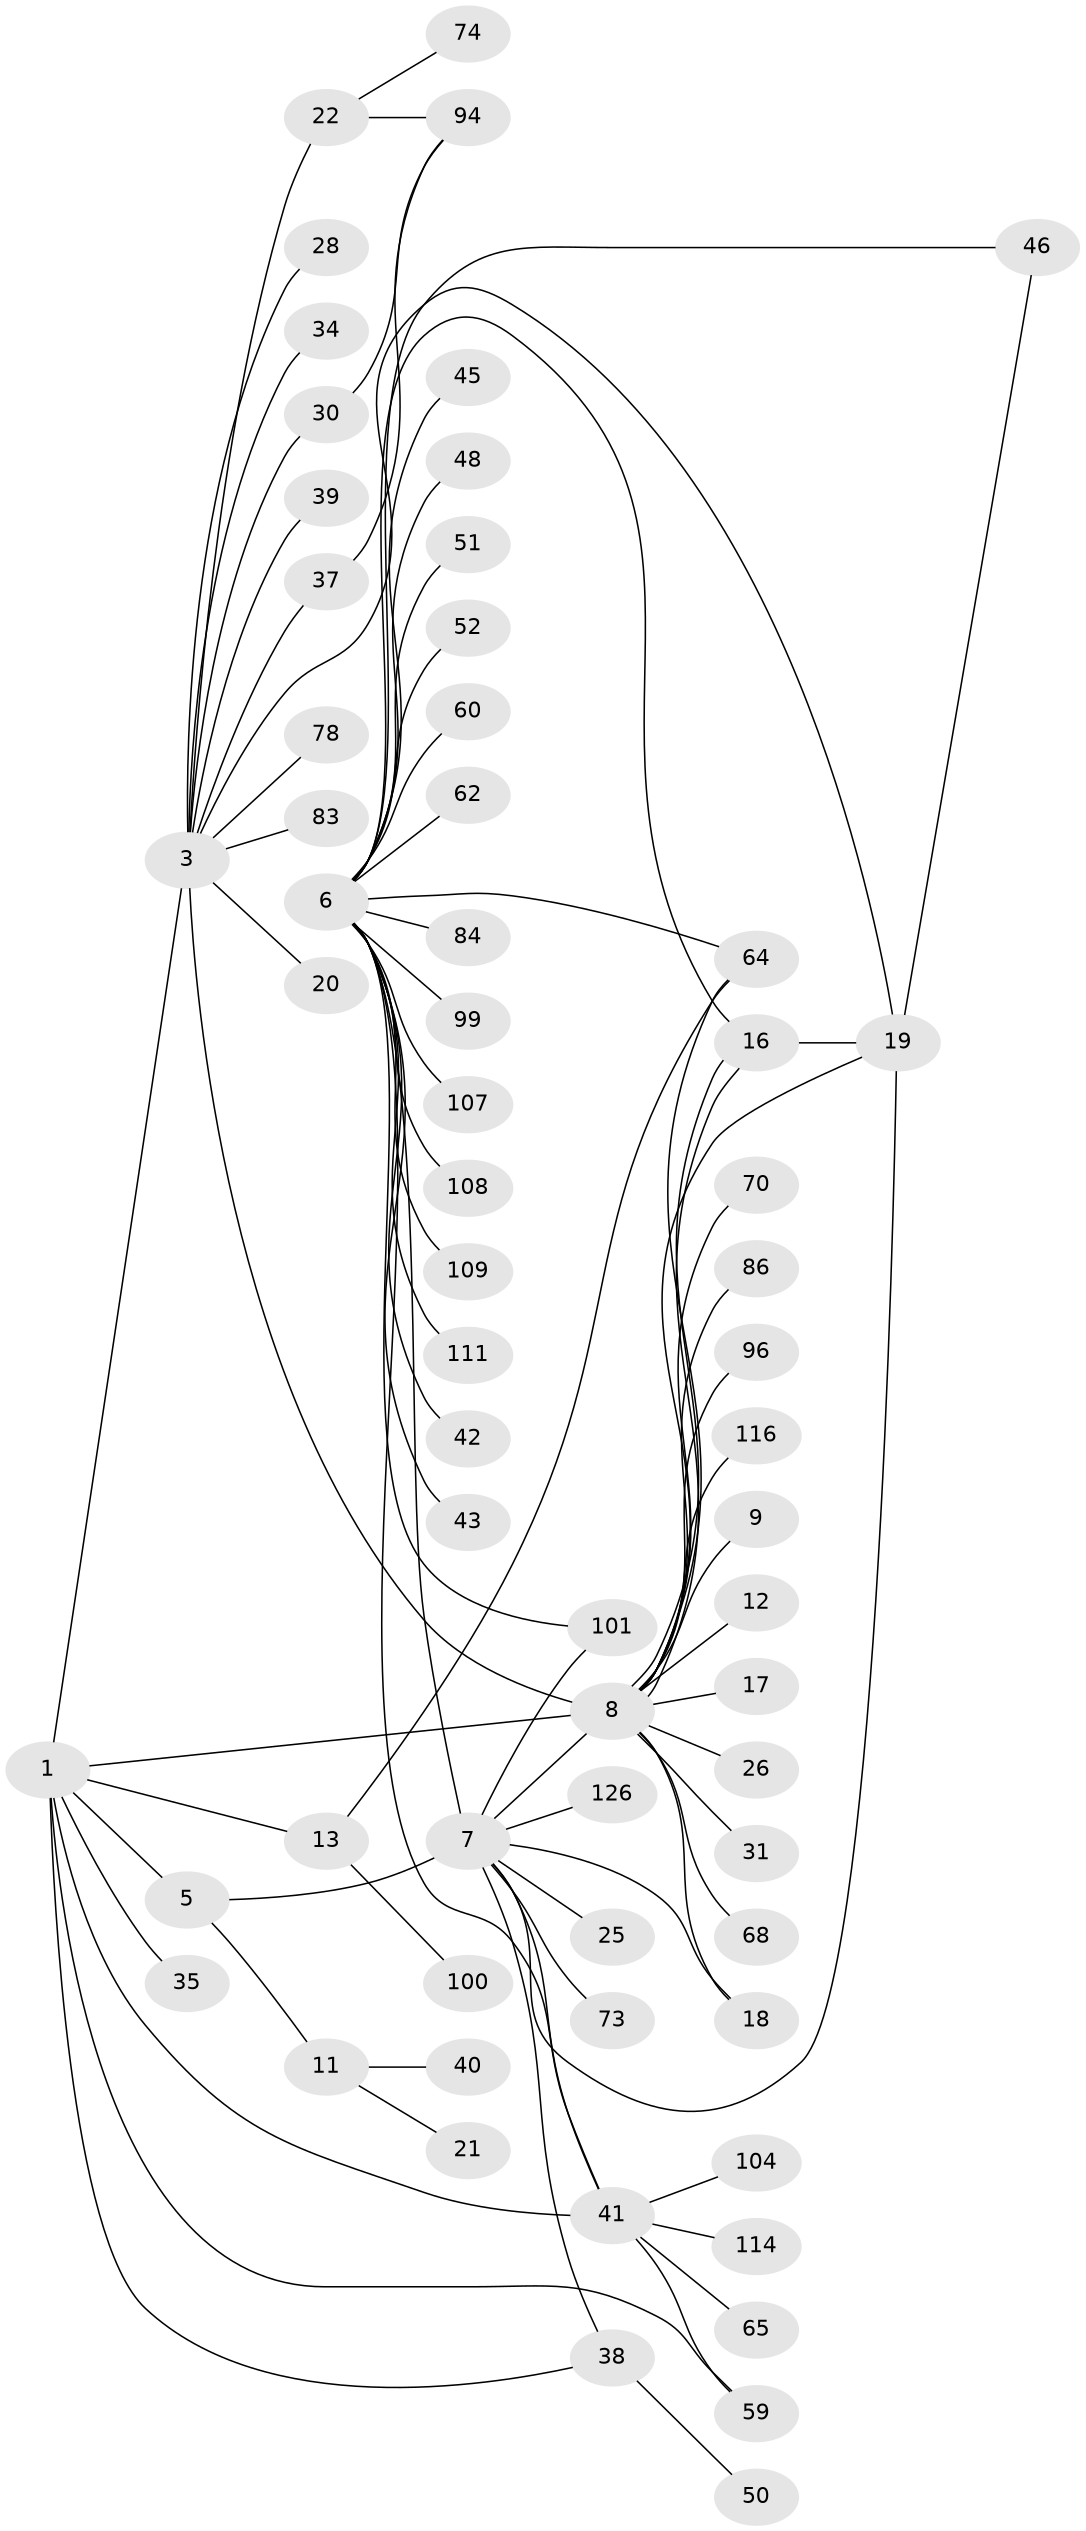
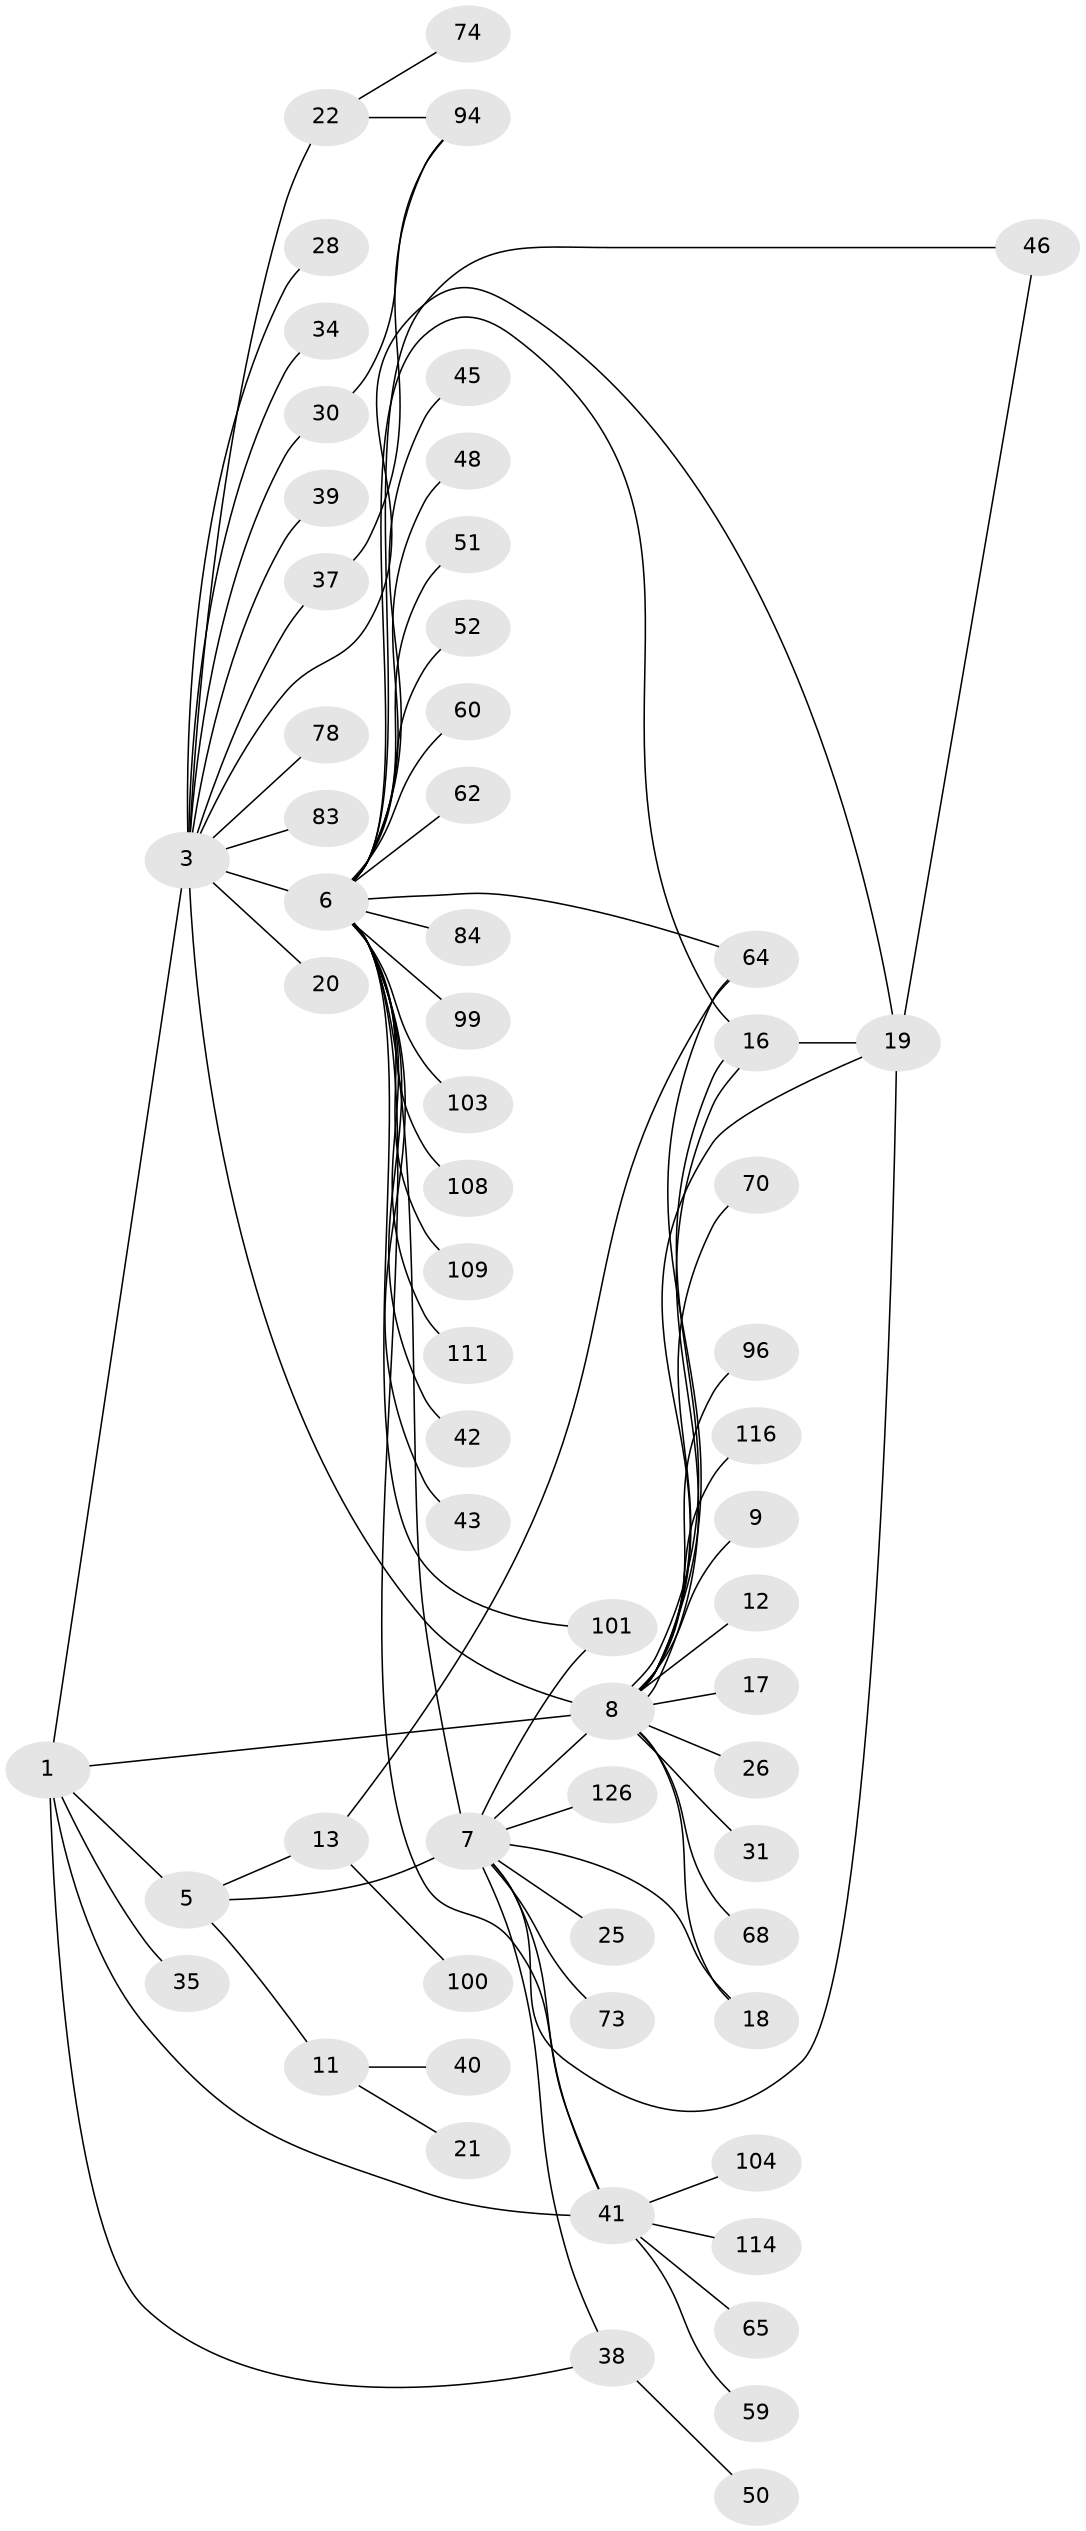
none -> (257, 881)
(468, 1105) -> (468, 1105)
(757, 1269) -> none
(187, 1806) -> (257, 1871)
(245, 2267) -> none
